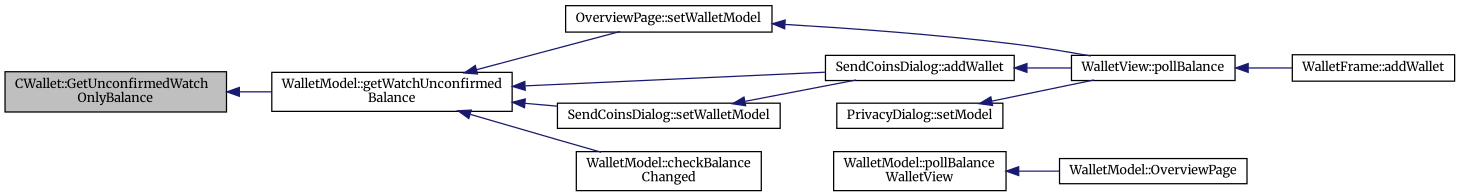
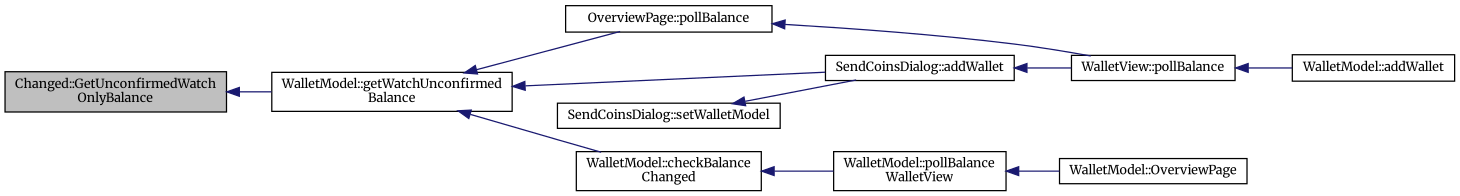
(669, 19) -> (669, 19)
(1373, 68) -> (1373, 68)
(116, 92) -> (116, 92)
(541, 105) -> none
(920, 116) -> none
none -> (804, 171)
